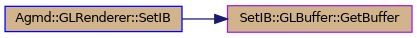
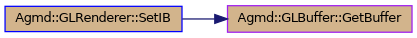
(320, 19) -> (320, 19)
